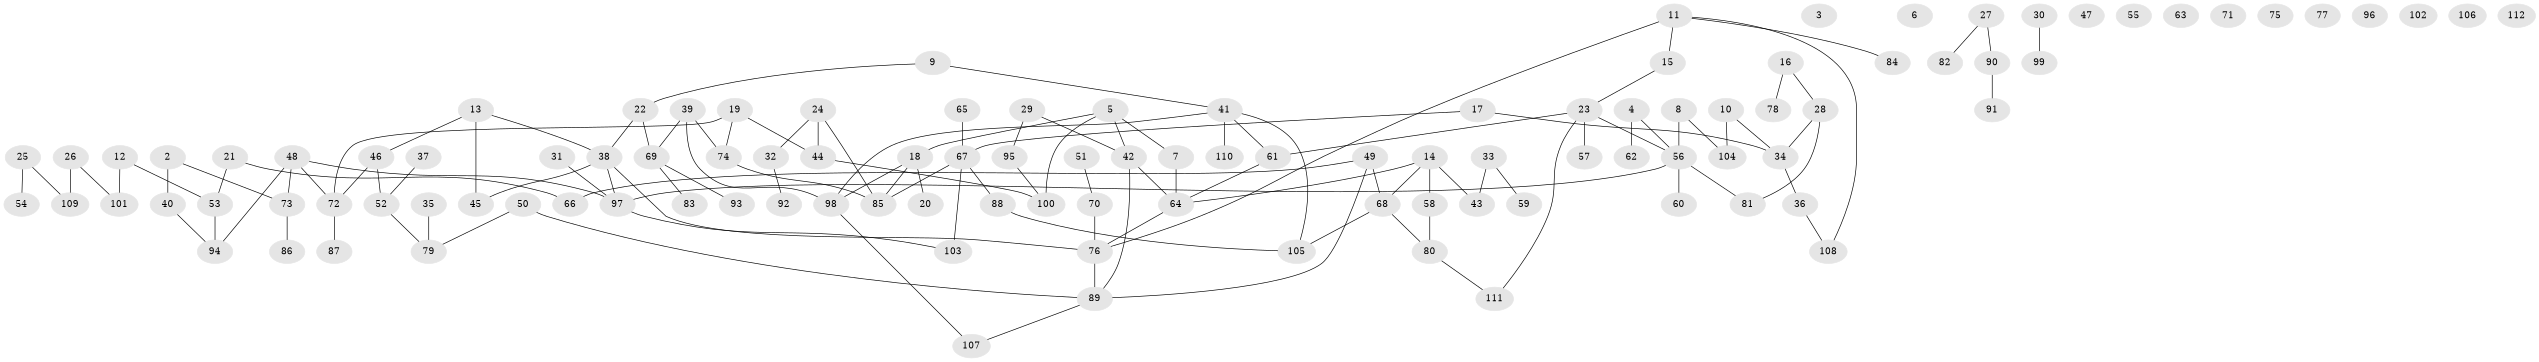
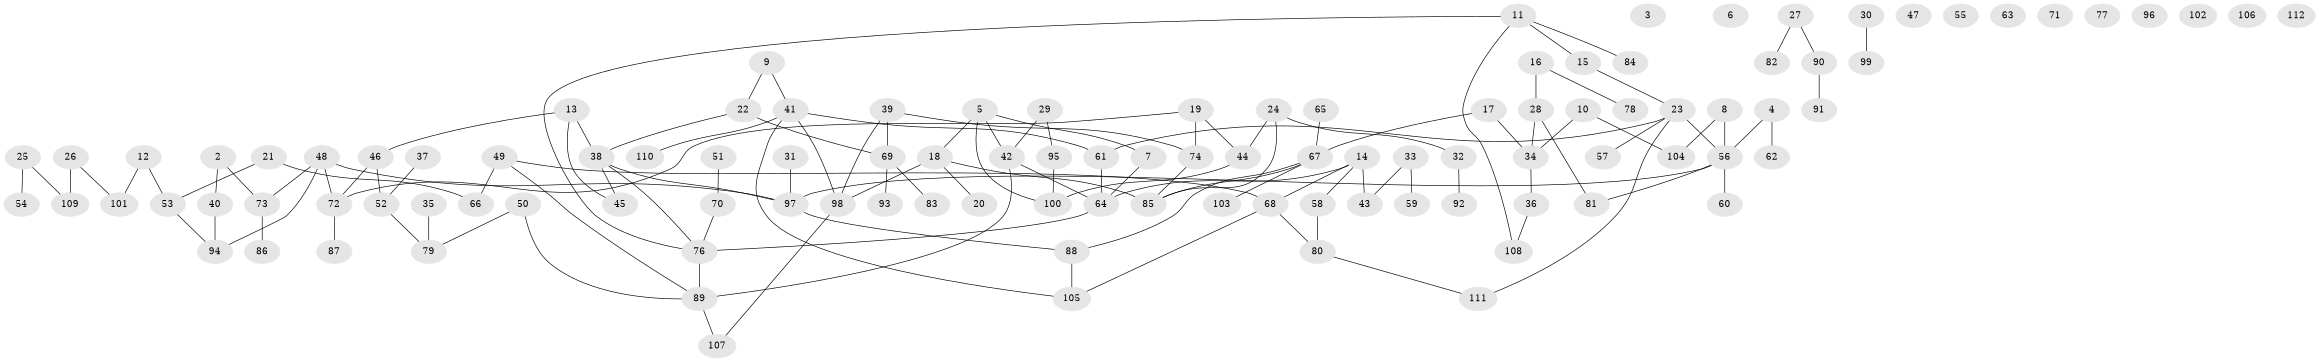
(2275, 16) -> none
(783, 233) -> (910, 233)
